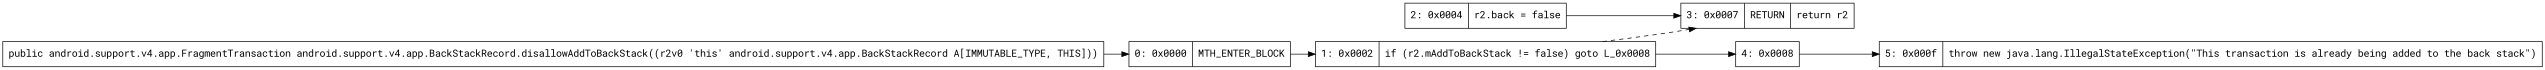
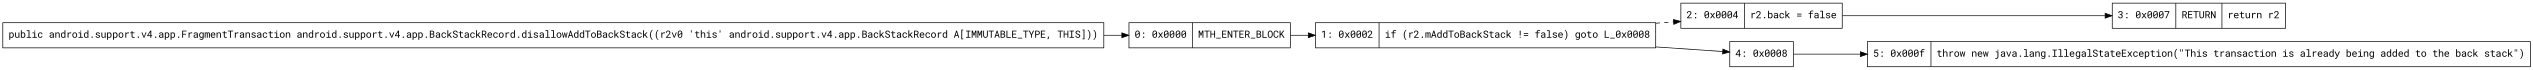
(1646, 36) -> (1665, 23)
